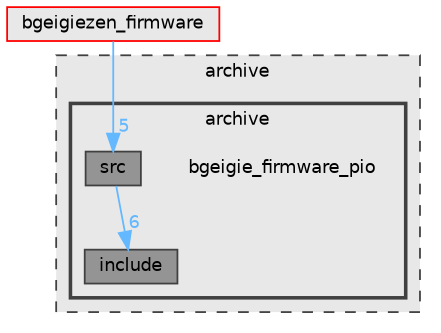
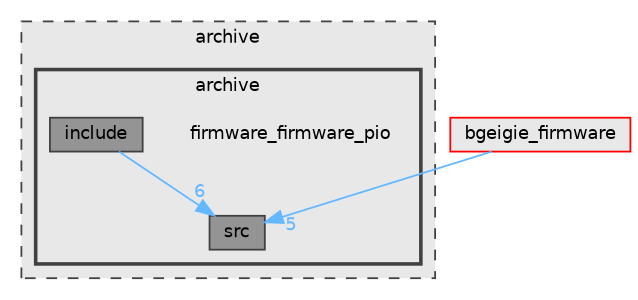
(113, 24) -> (540, 135)
(283, 169) -> (291, 135)
(120, 209) -> (159, 179)
